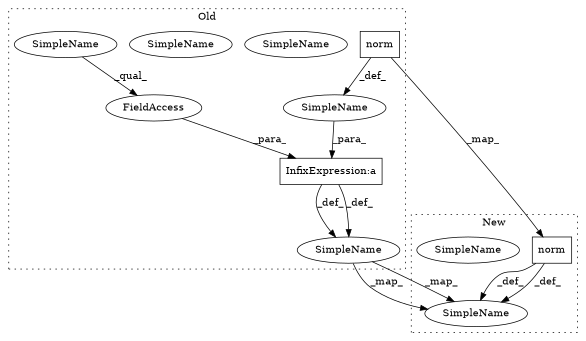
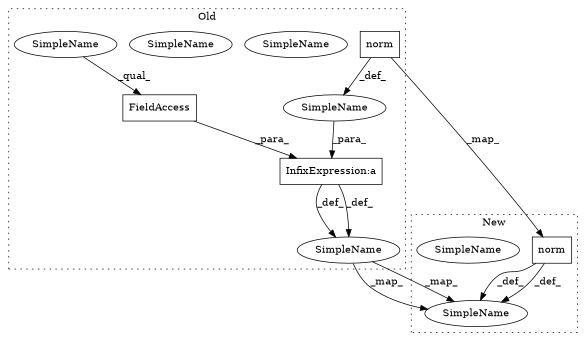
(154, 108) -> (160, 108)
